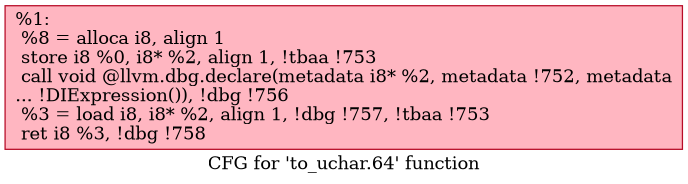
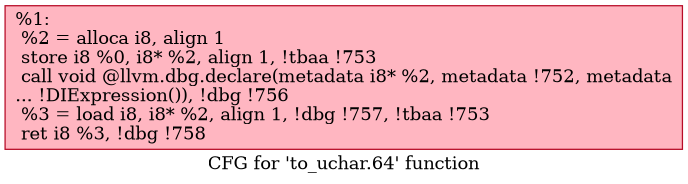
(121, 39) -> (121, 39)
